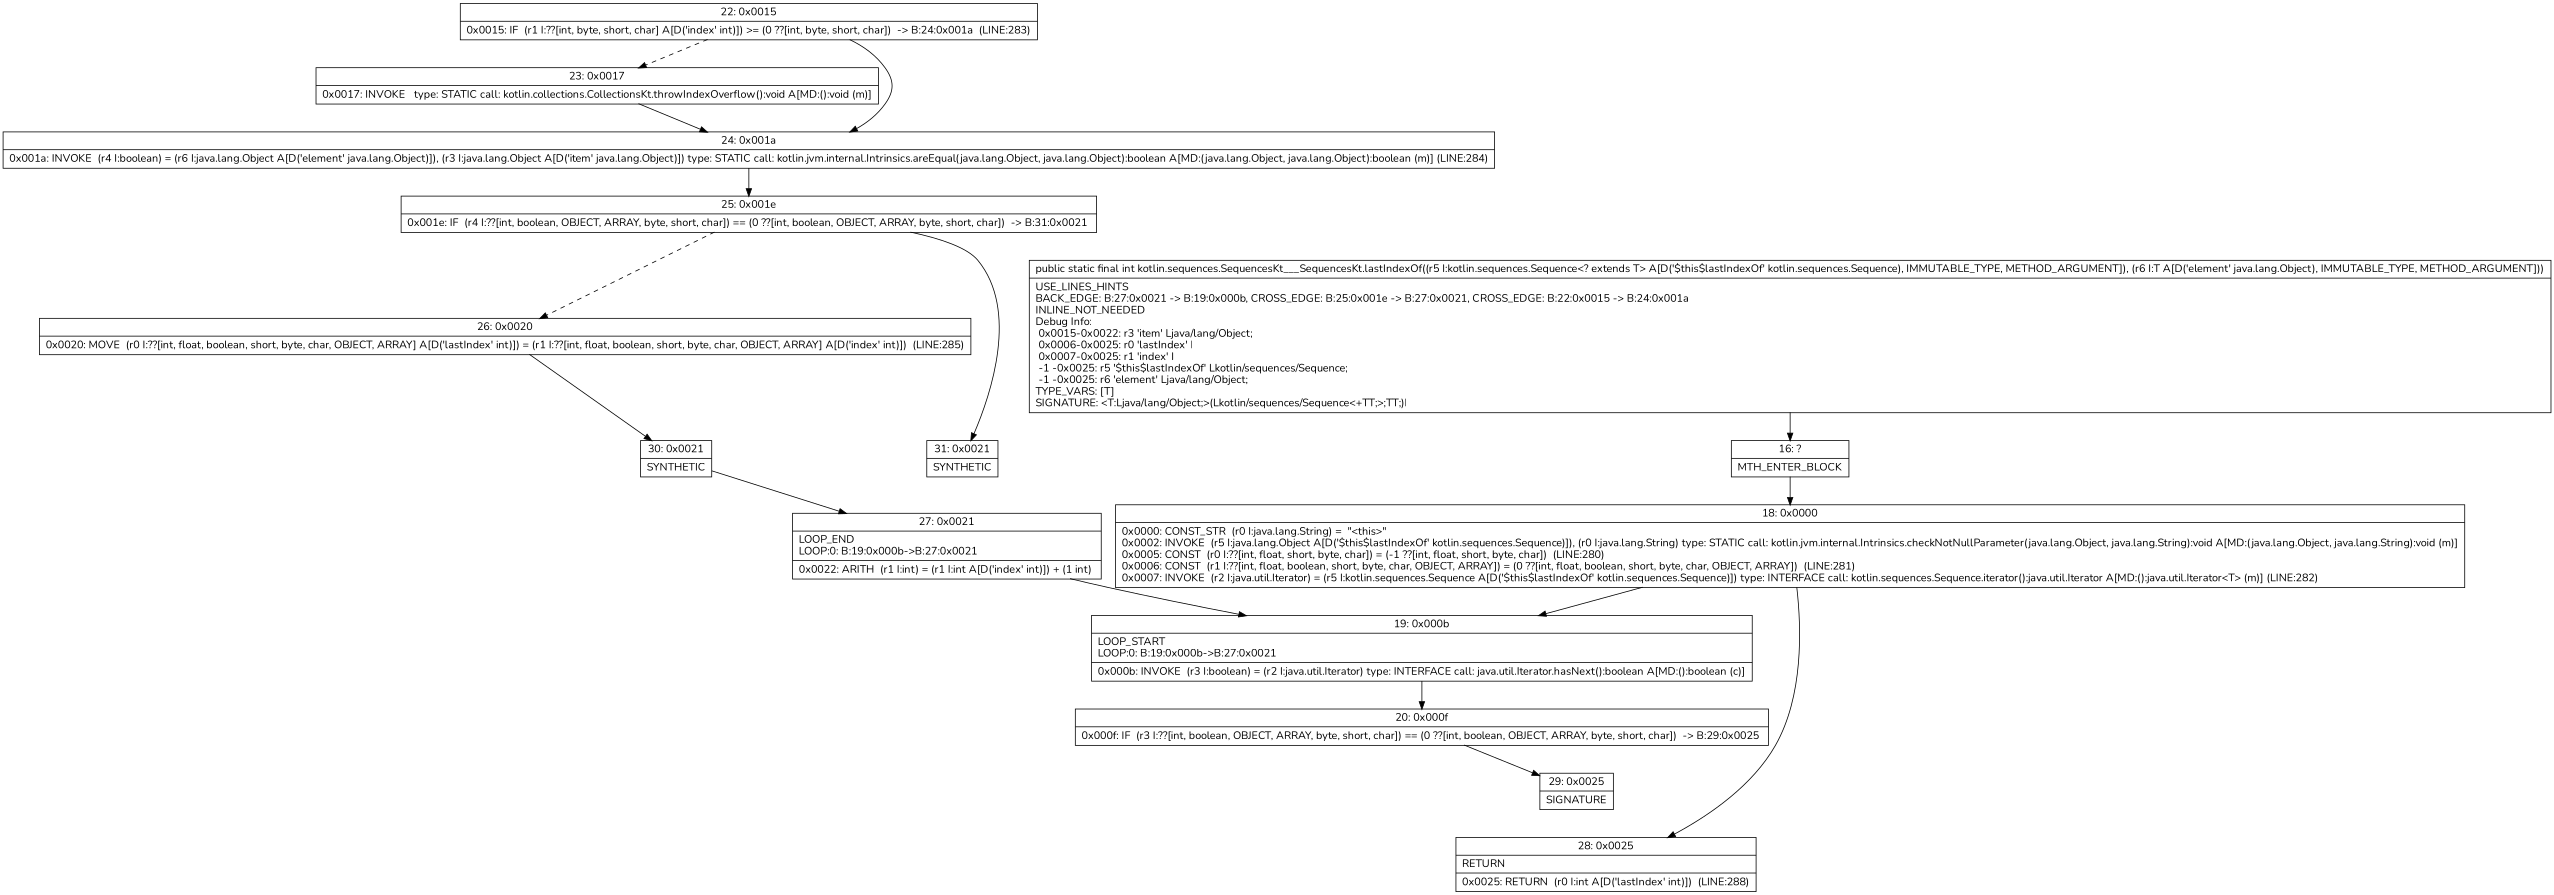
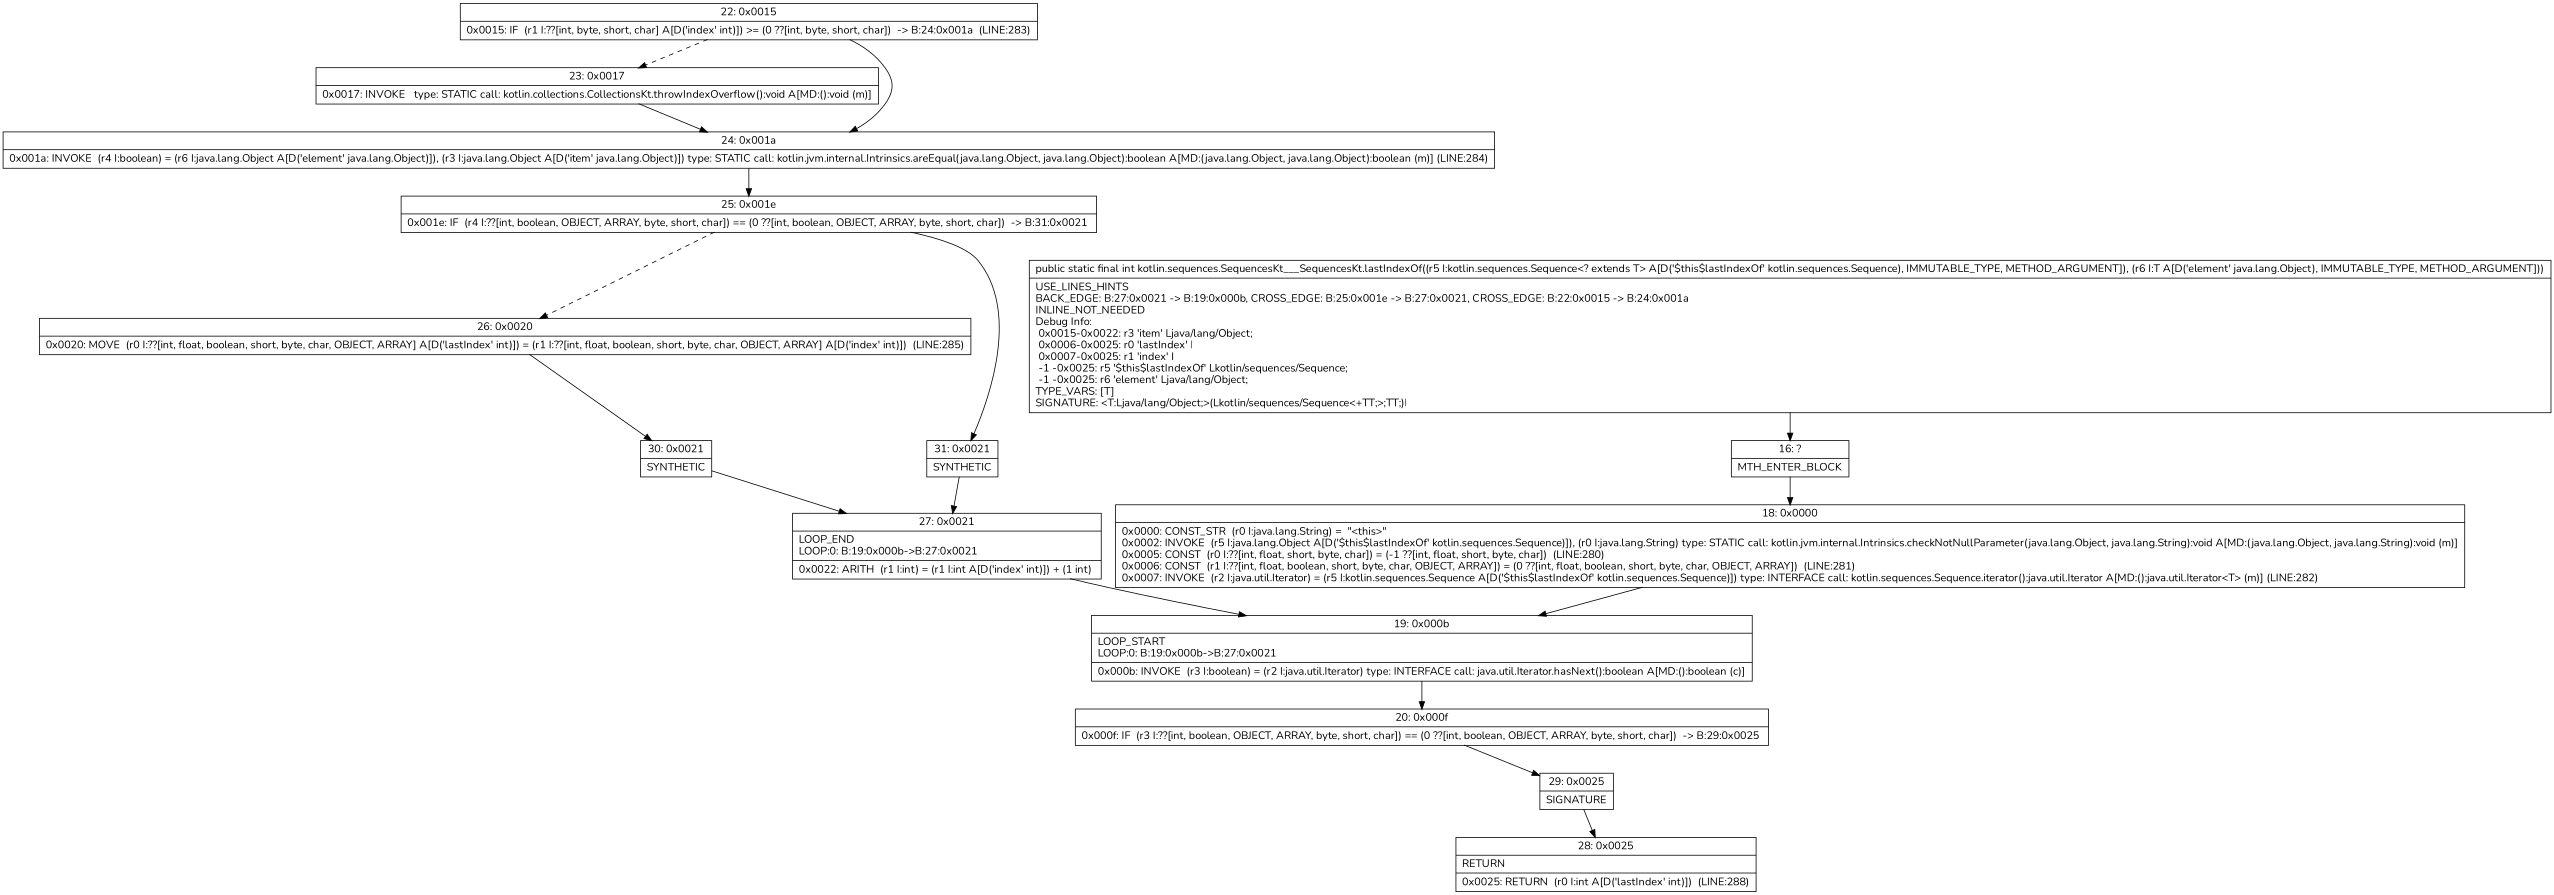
none -> (957, 491)
(1781, 734) -> (1588, 820)
